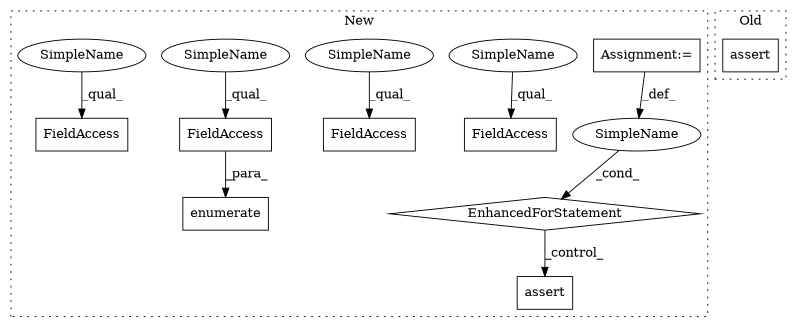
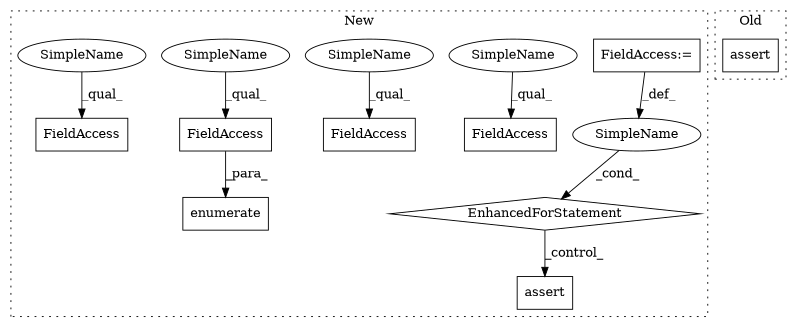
(647, 55) -> (647, 55)
